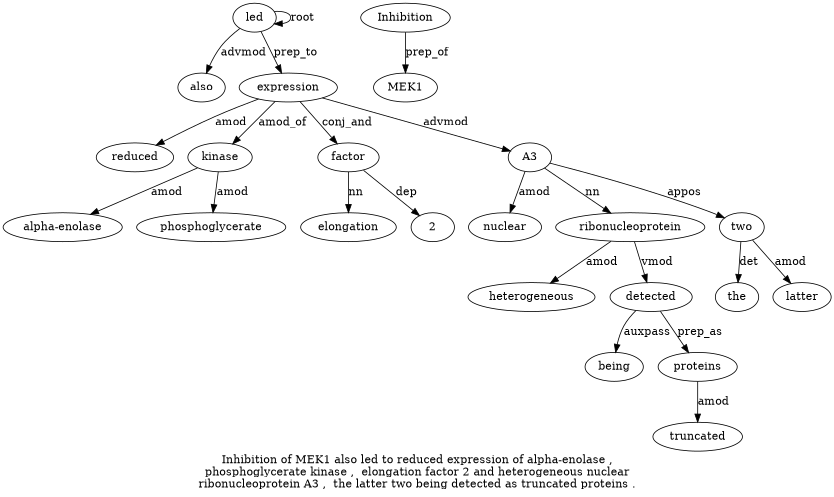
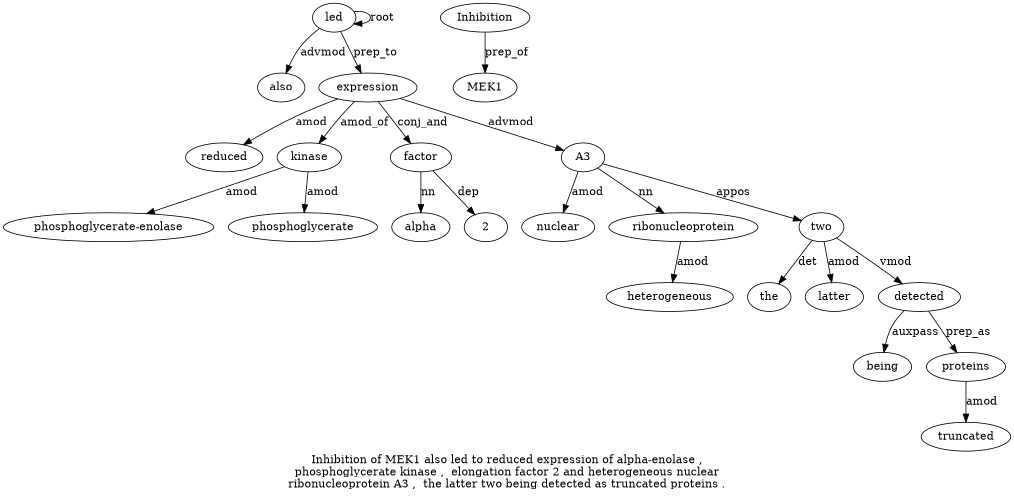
(63, 227) -> (109, 227)
(348, 227) -> (421, 227)
(640, 258) -> (866, 258)
